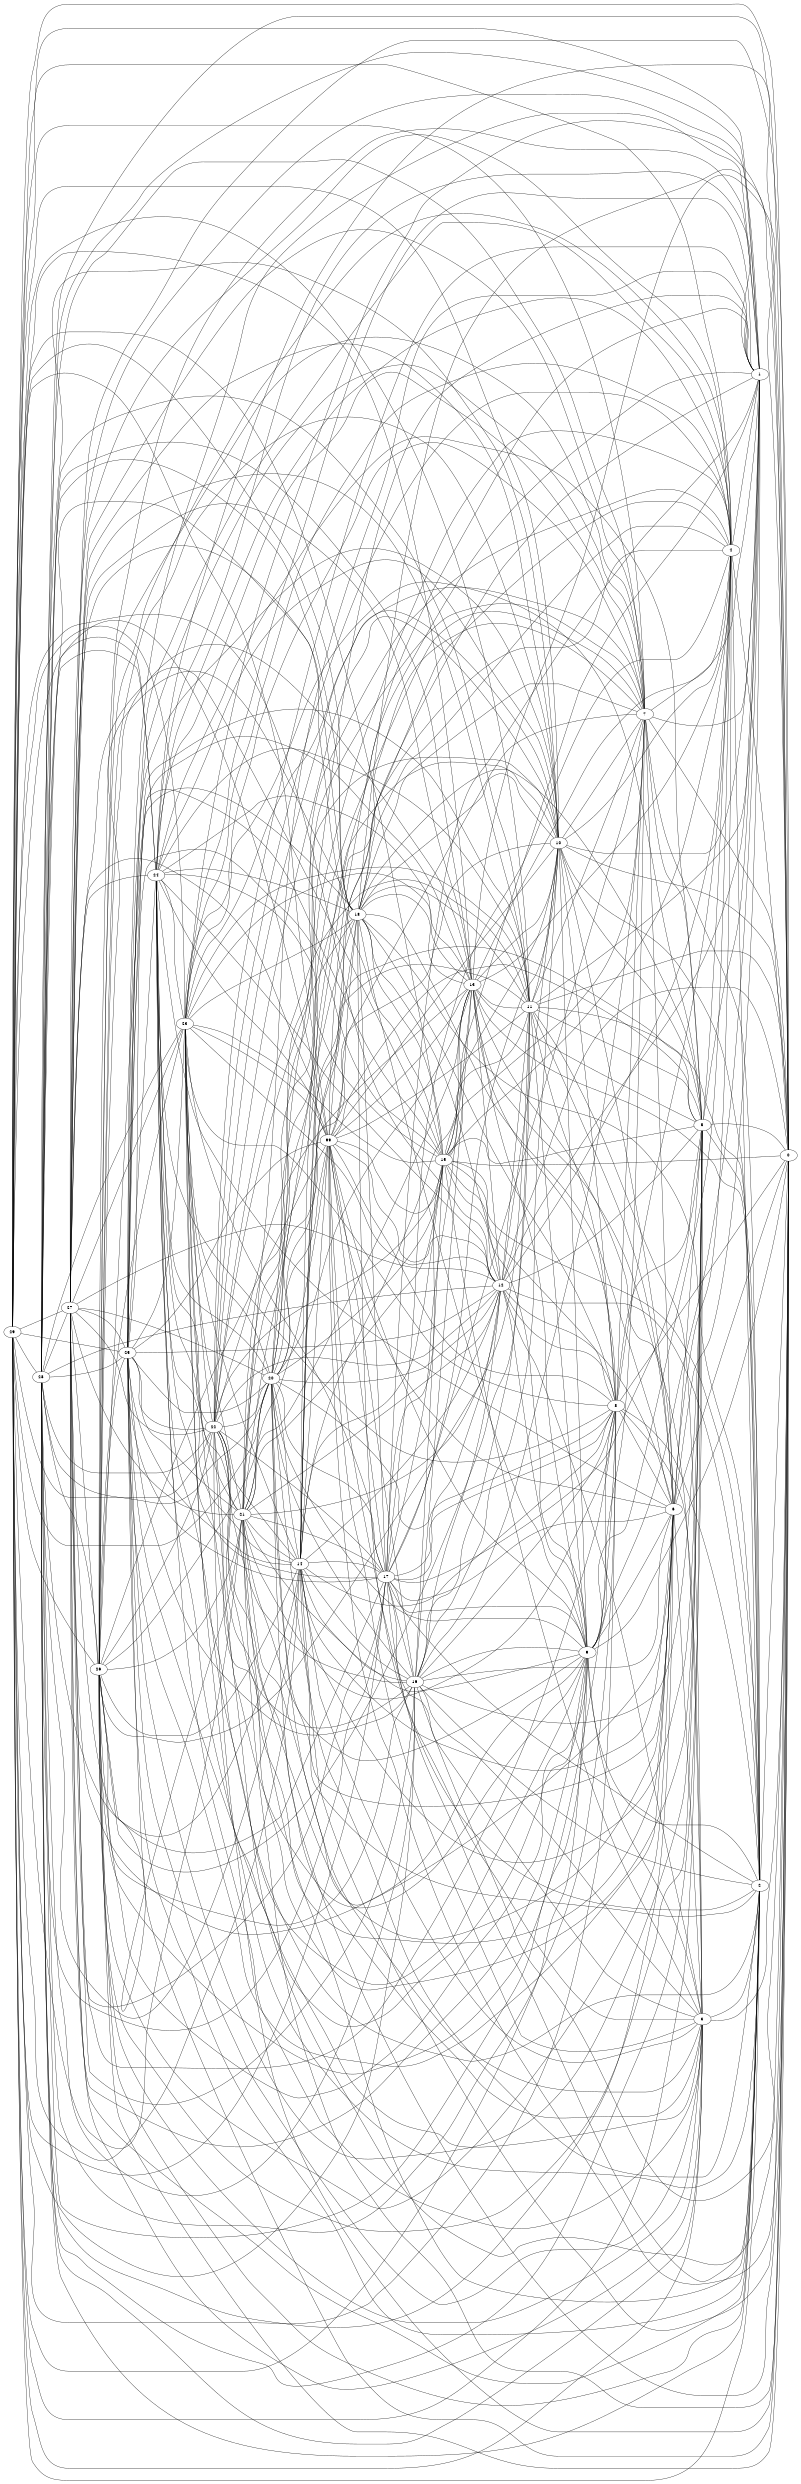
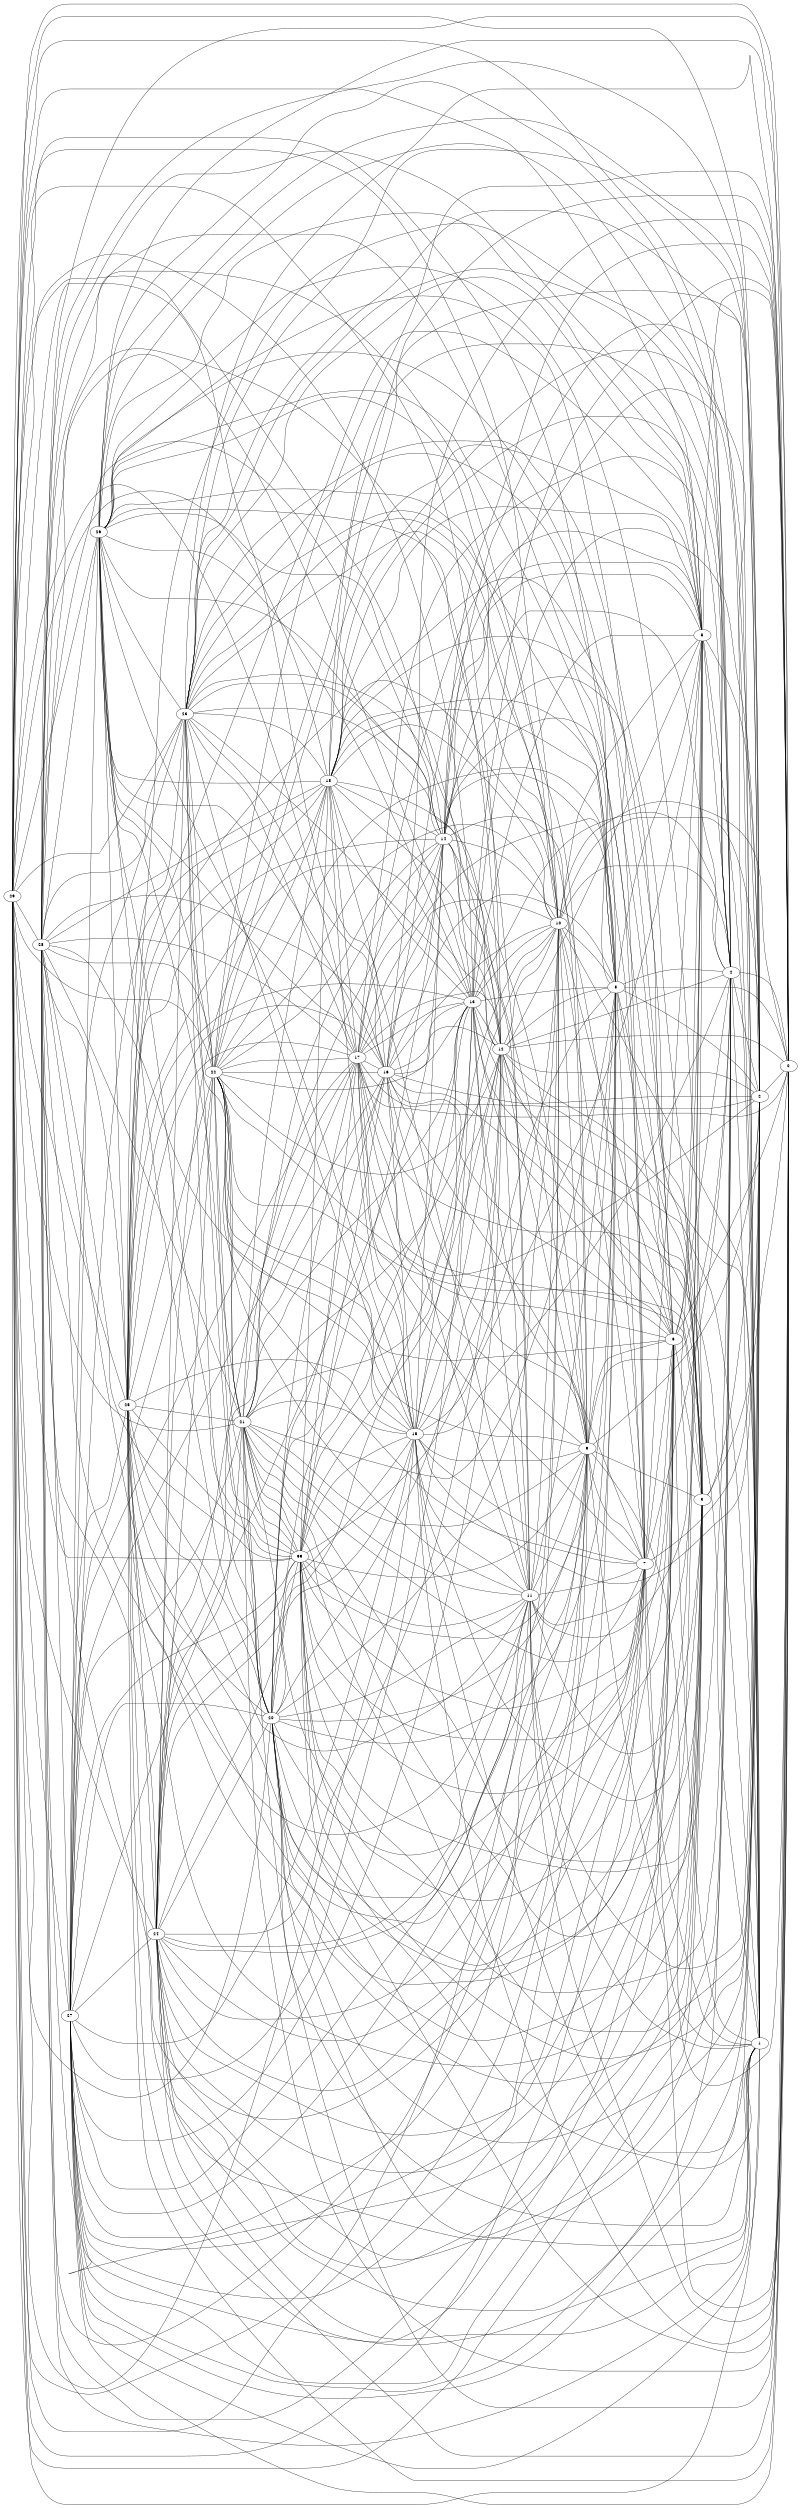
none -> (413, 795)
(314, 1352) -> (227, 1349)
